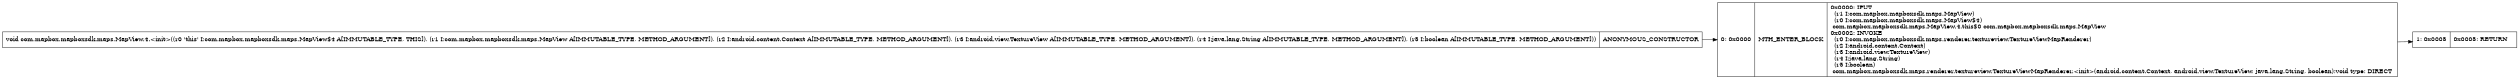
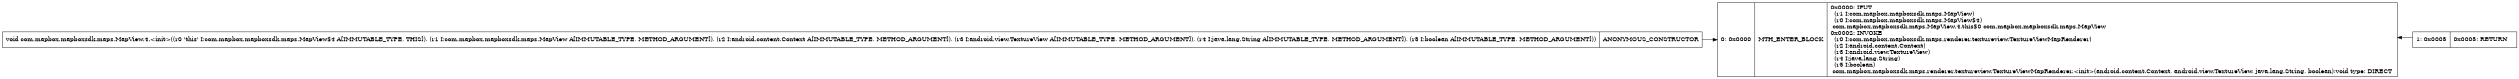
(2403, 42) -> (2407, 38)
